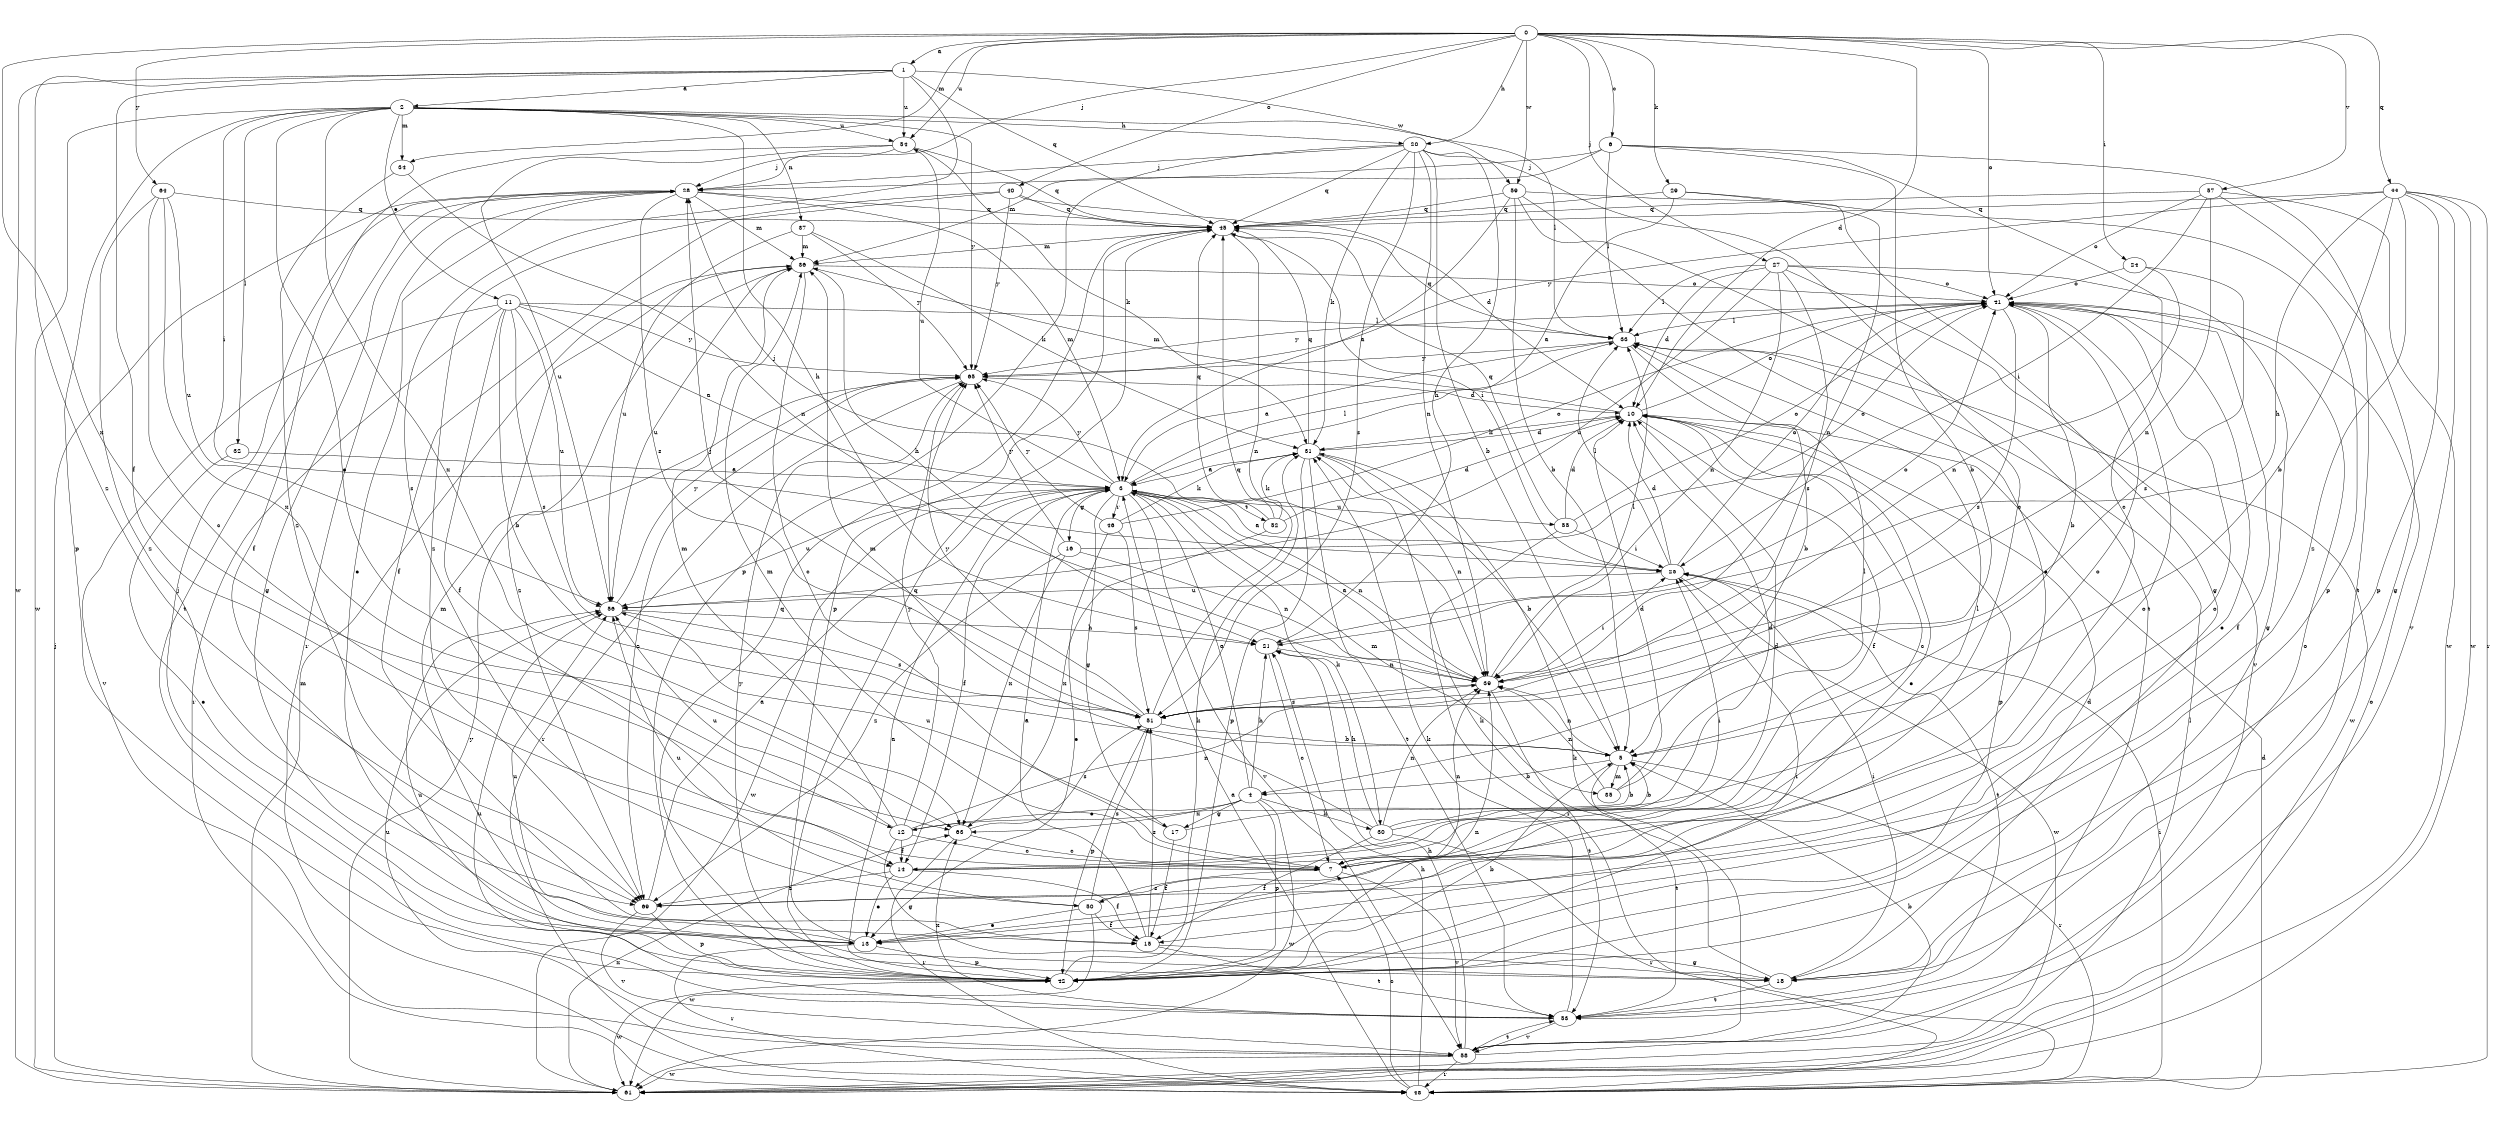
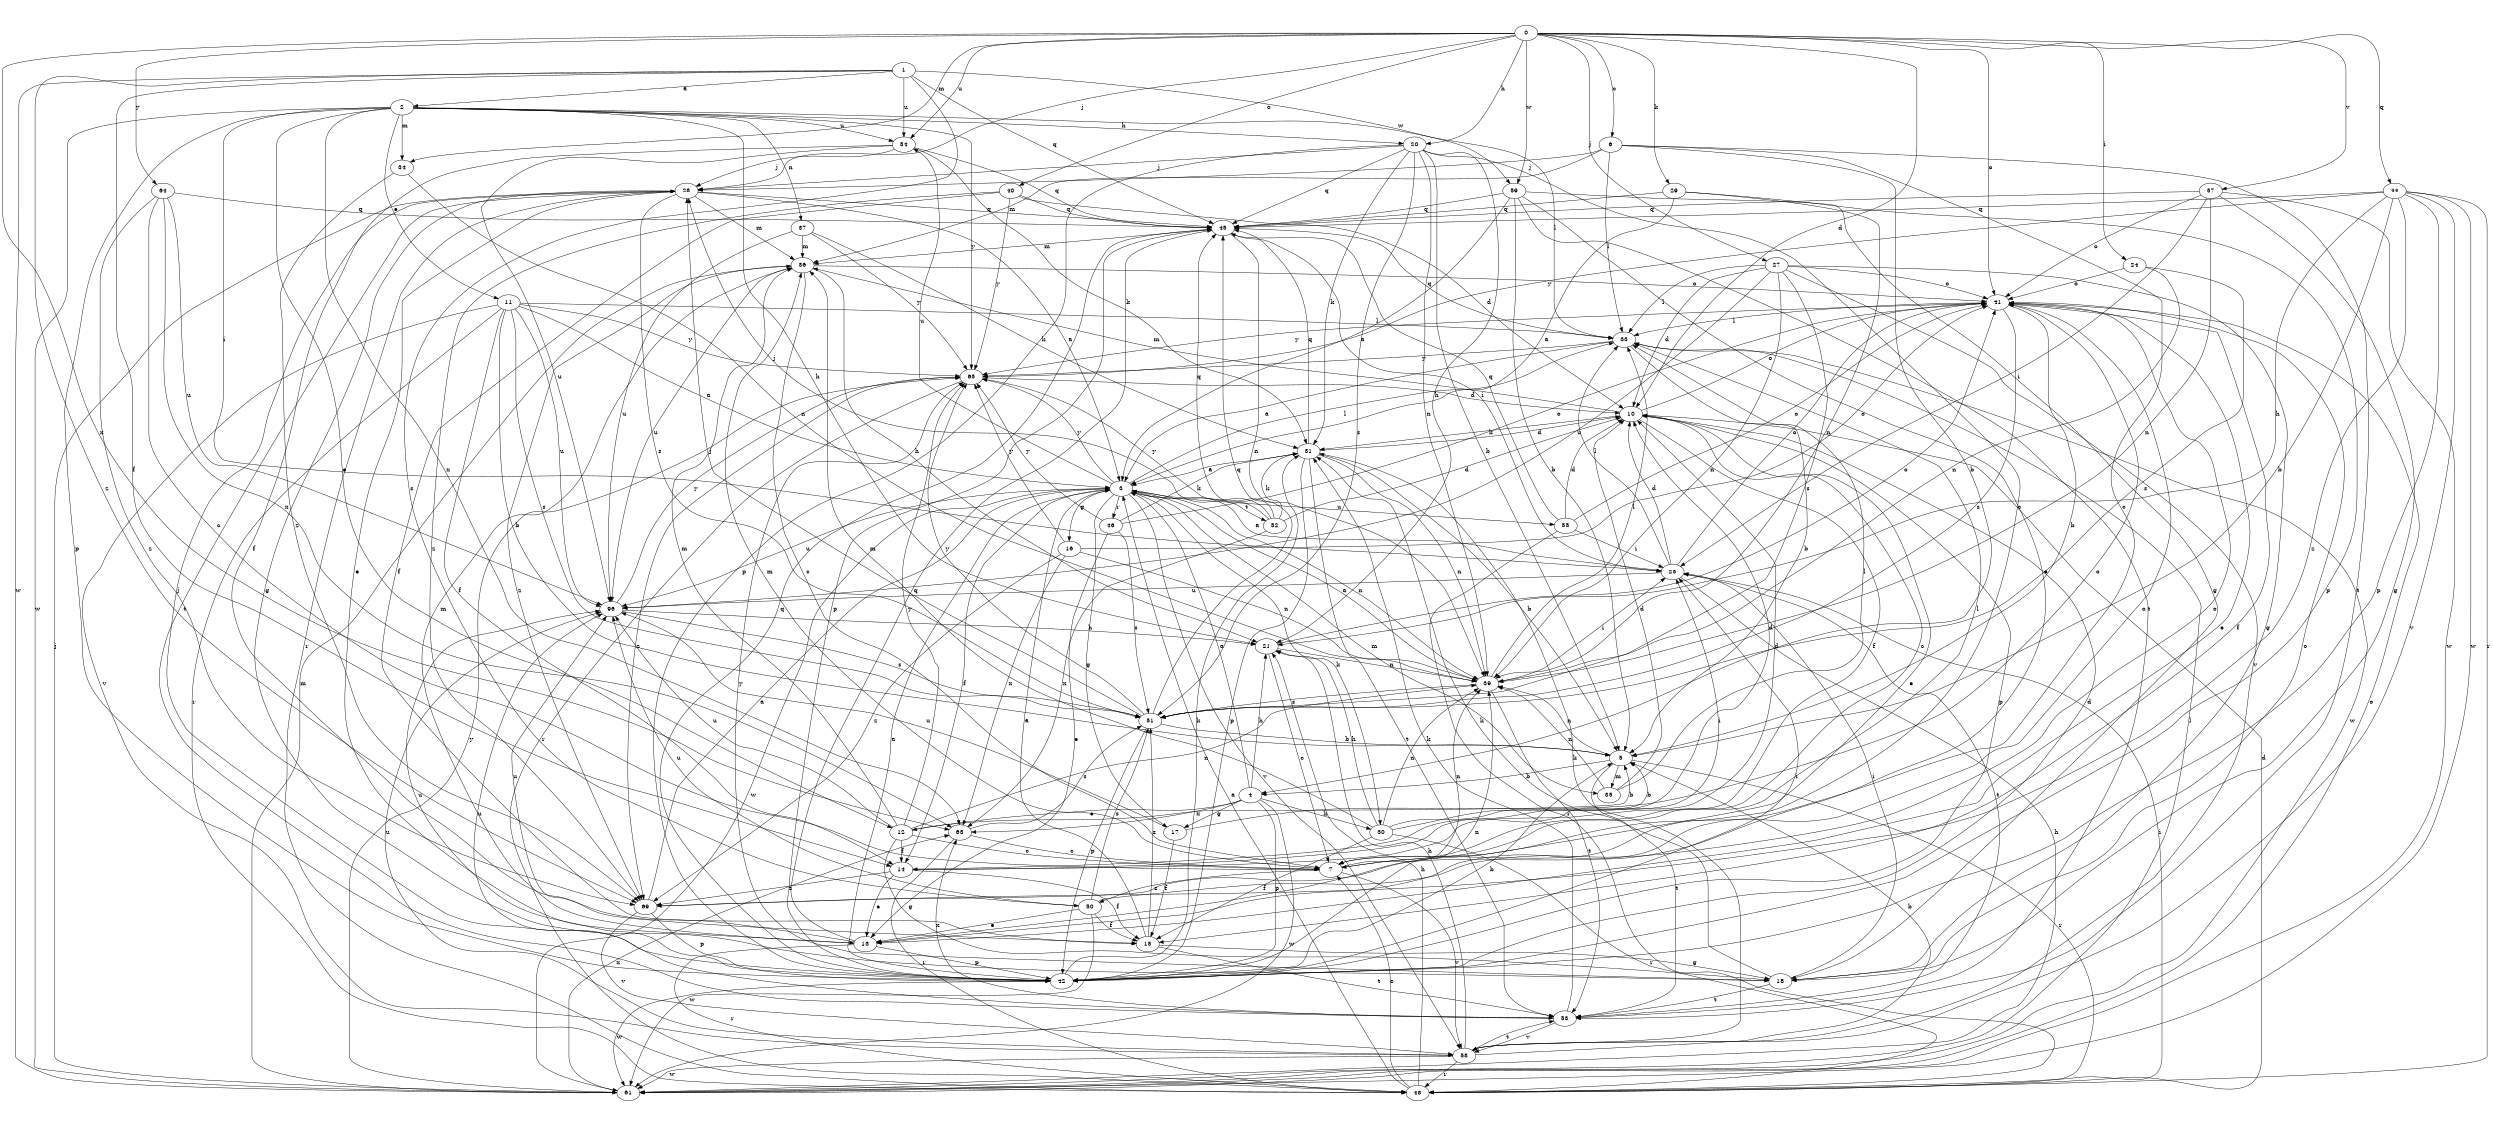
(1061, 38) -> none
(1071, 340) -> (1071, 340)
none -> (1128, 440)
(237, 451) -> none
(611, 609) -> (611, 609)
(2057, 832) -> (2057, 832)
